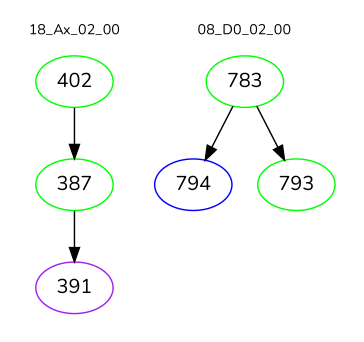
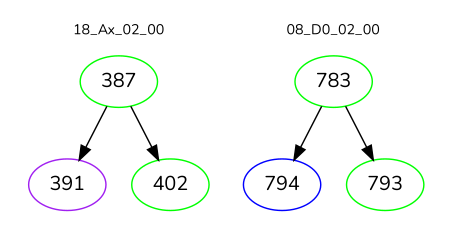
(74, 126) -> (141, 127)
